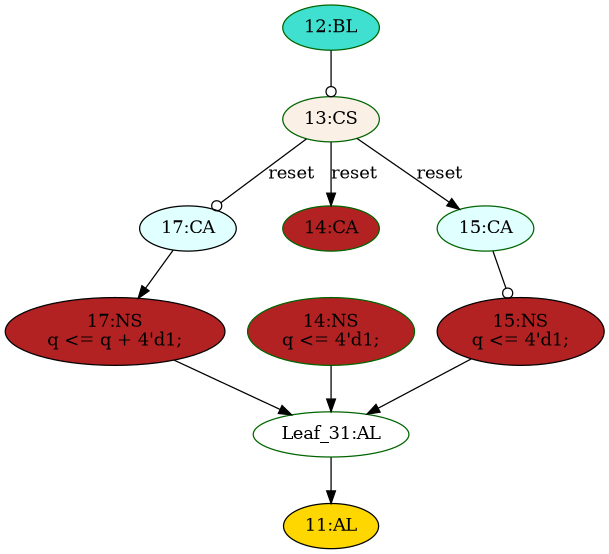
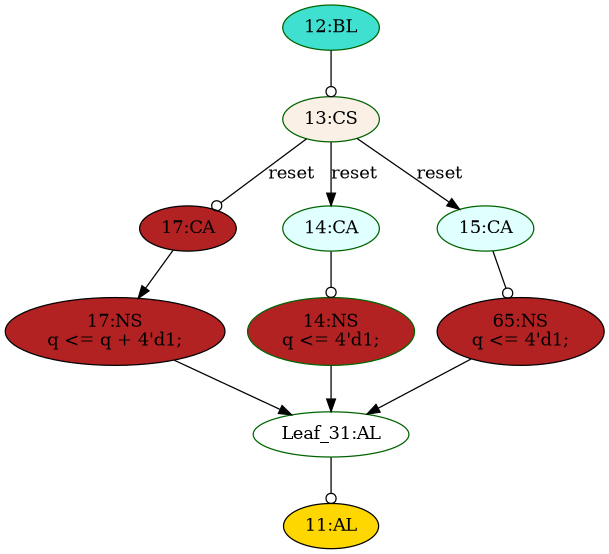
(188, 229) -> (188, 229)
(331, 229) -> (331, 229)
none -> (331, 269)
(521, 331) -> (521, 331)
(331, 475) -> (331, 475)
